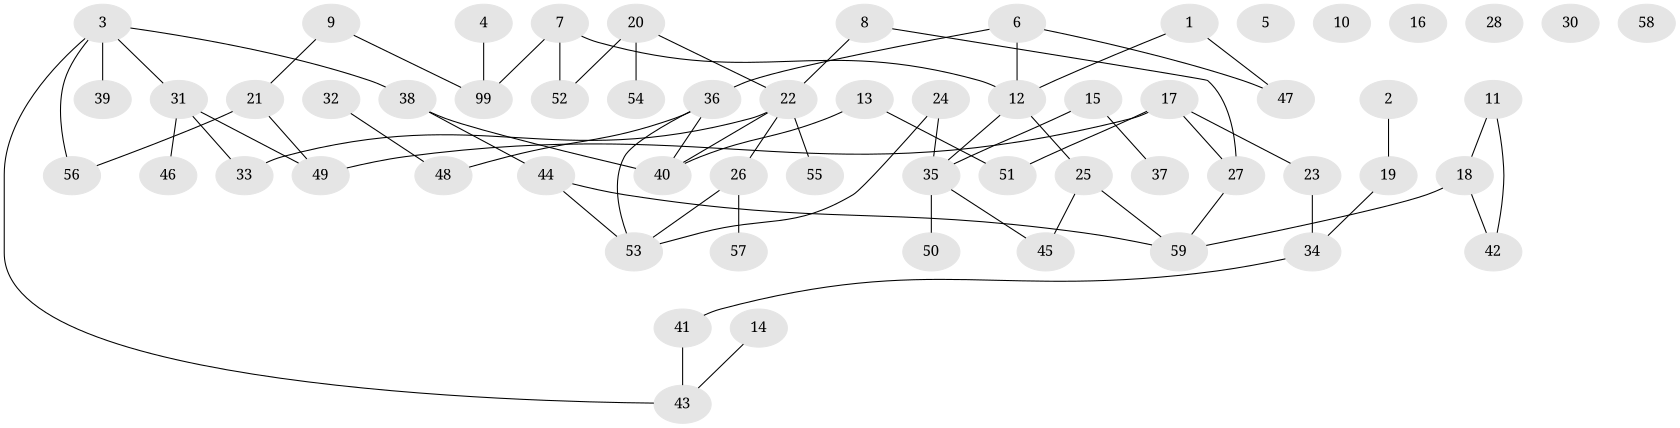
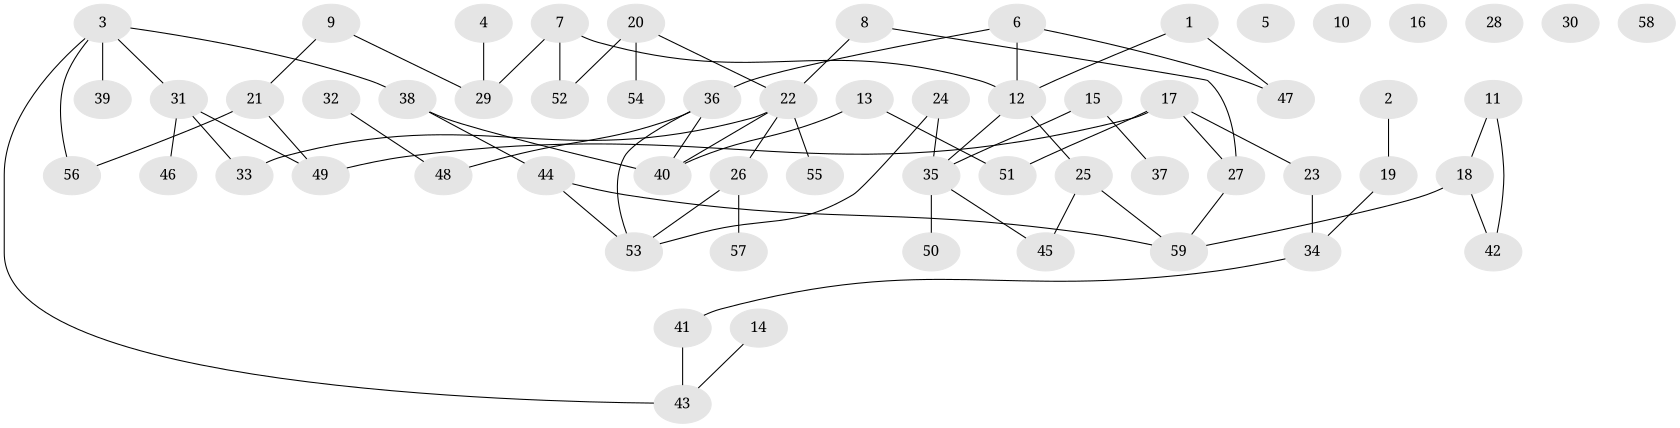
(484, 99) -> (484, 99)
